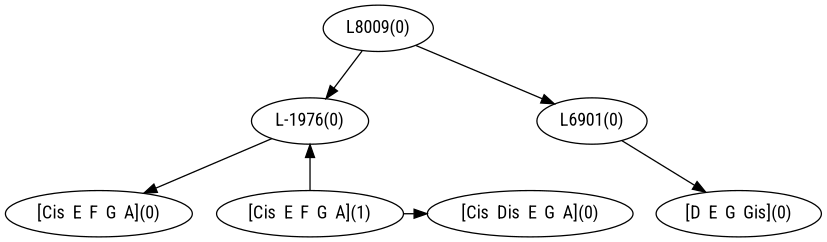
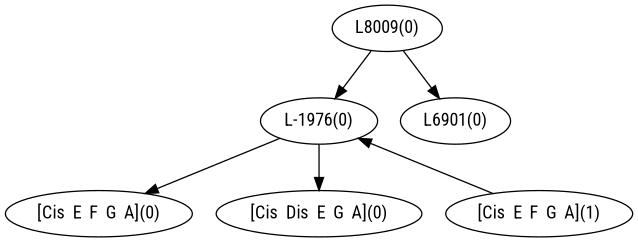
(409, 214) -> (319, 161)
(739, 214) -> none
